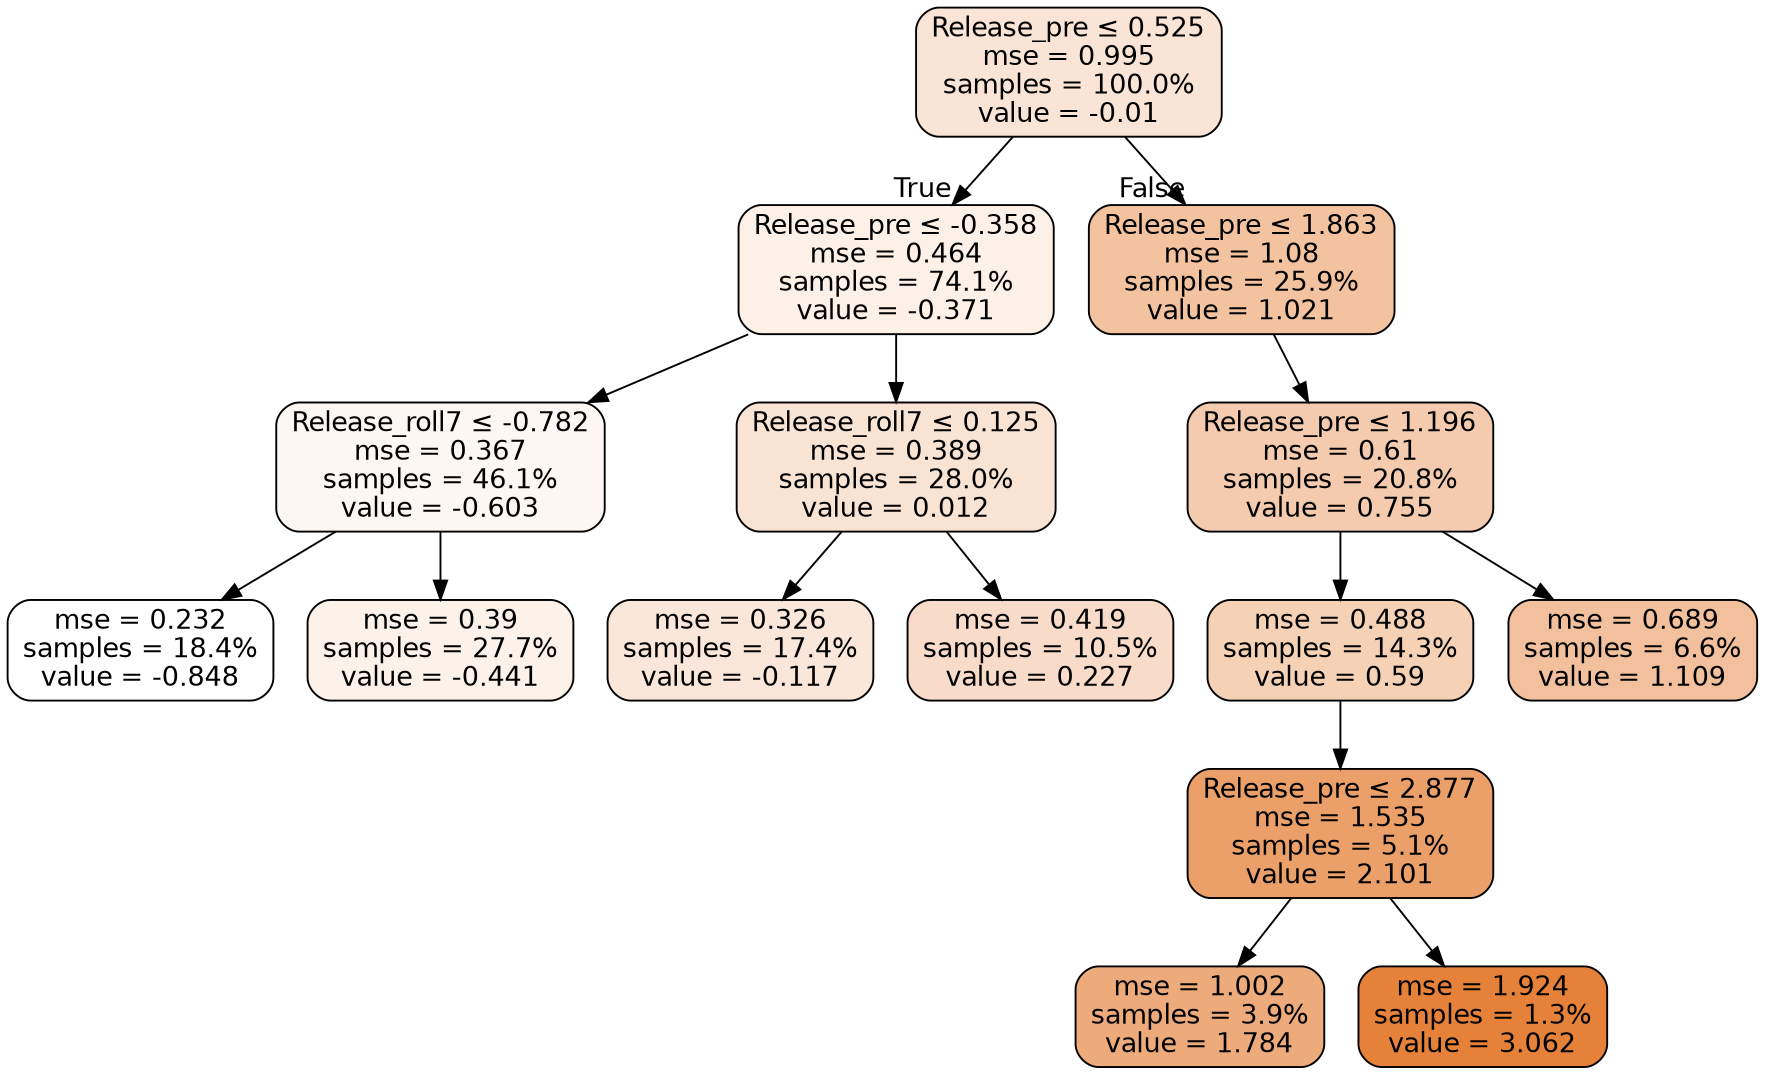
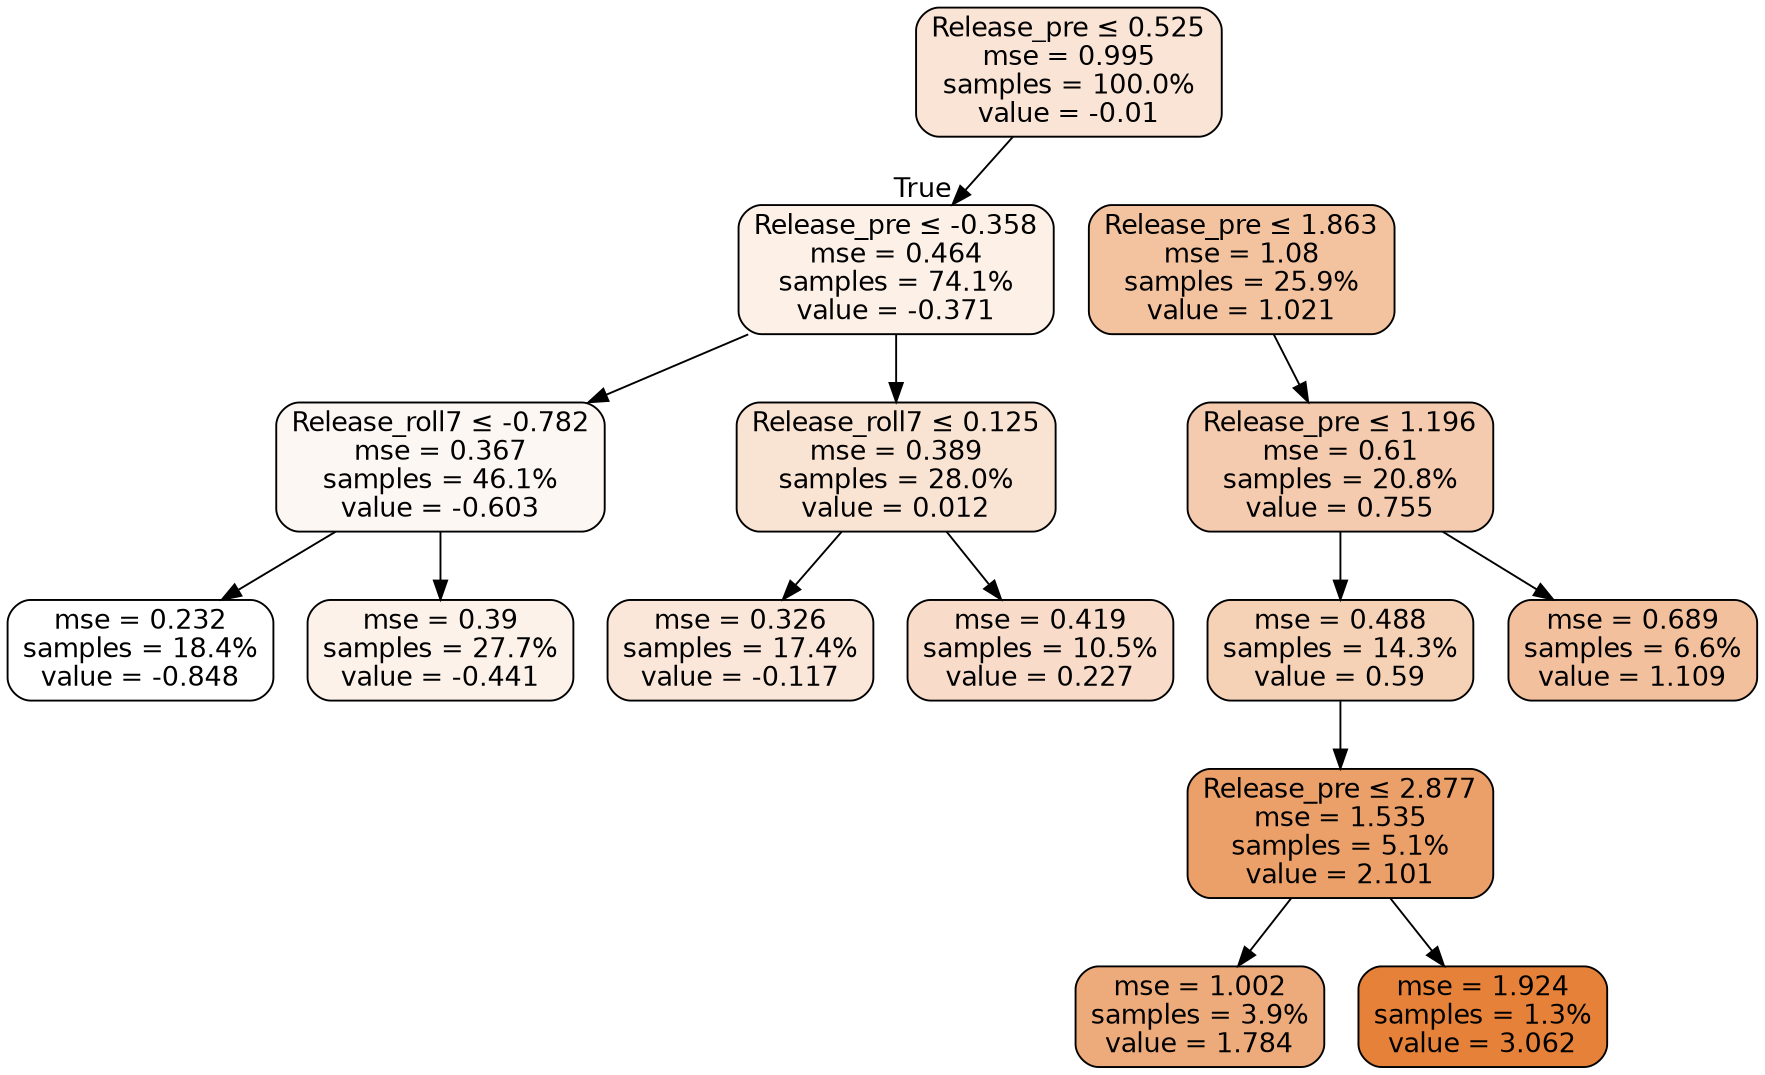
(1149, 163) -> none
